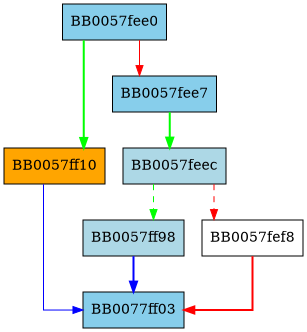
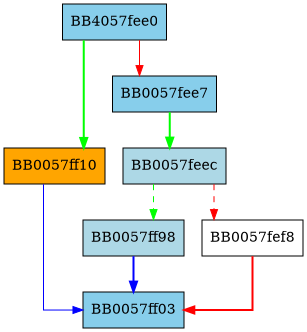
(114, 22) -> (114, 22)
(134, 310) -> (134, 310)
